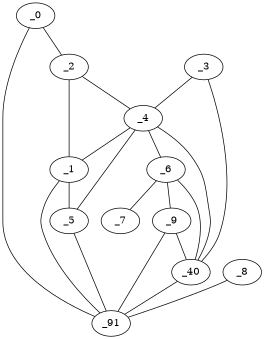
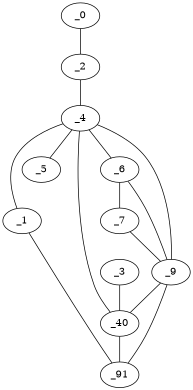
(173, 93) -> (158, 178)
(69, 118) -> none
(3, 192) -> none
(69, 195) -> none
(200, 217) -> none
none -> (145, 246)
(90, 272) -> none
(242, 272) -> none
